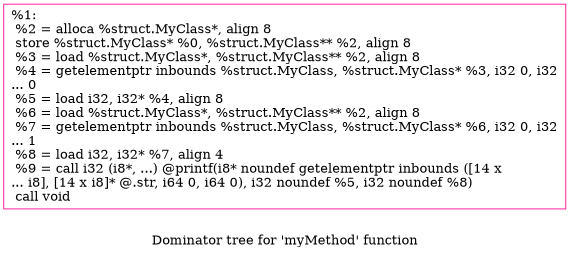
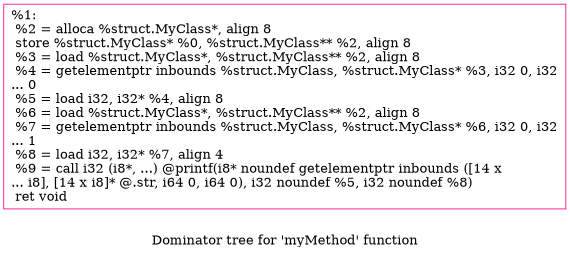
(41, 197) -> (40, 197)
